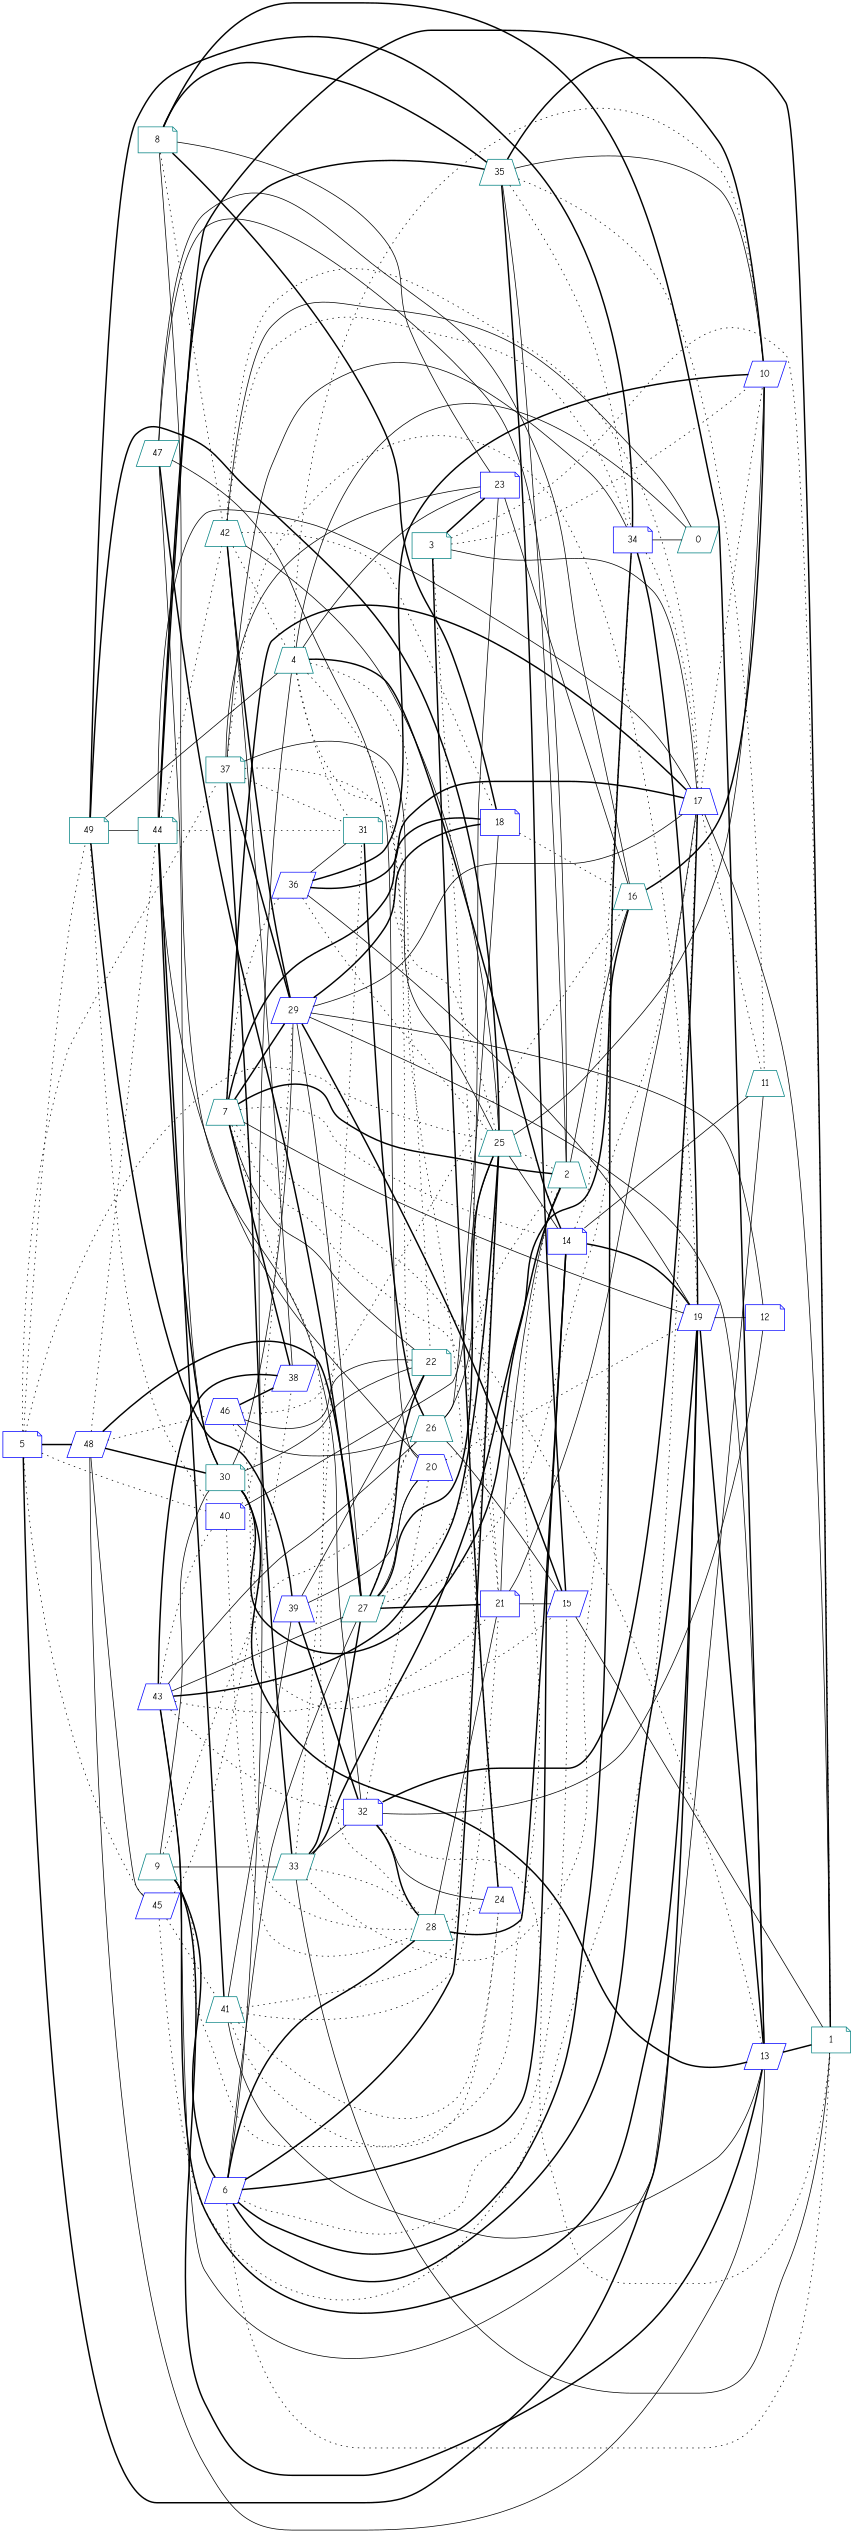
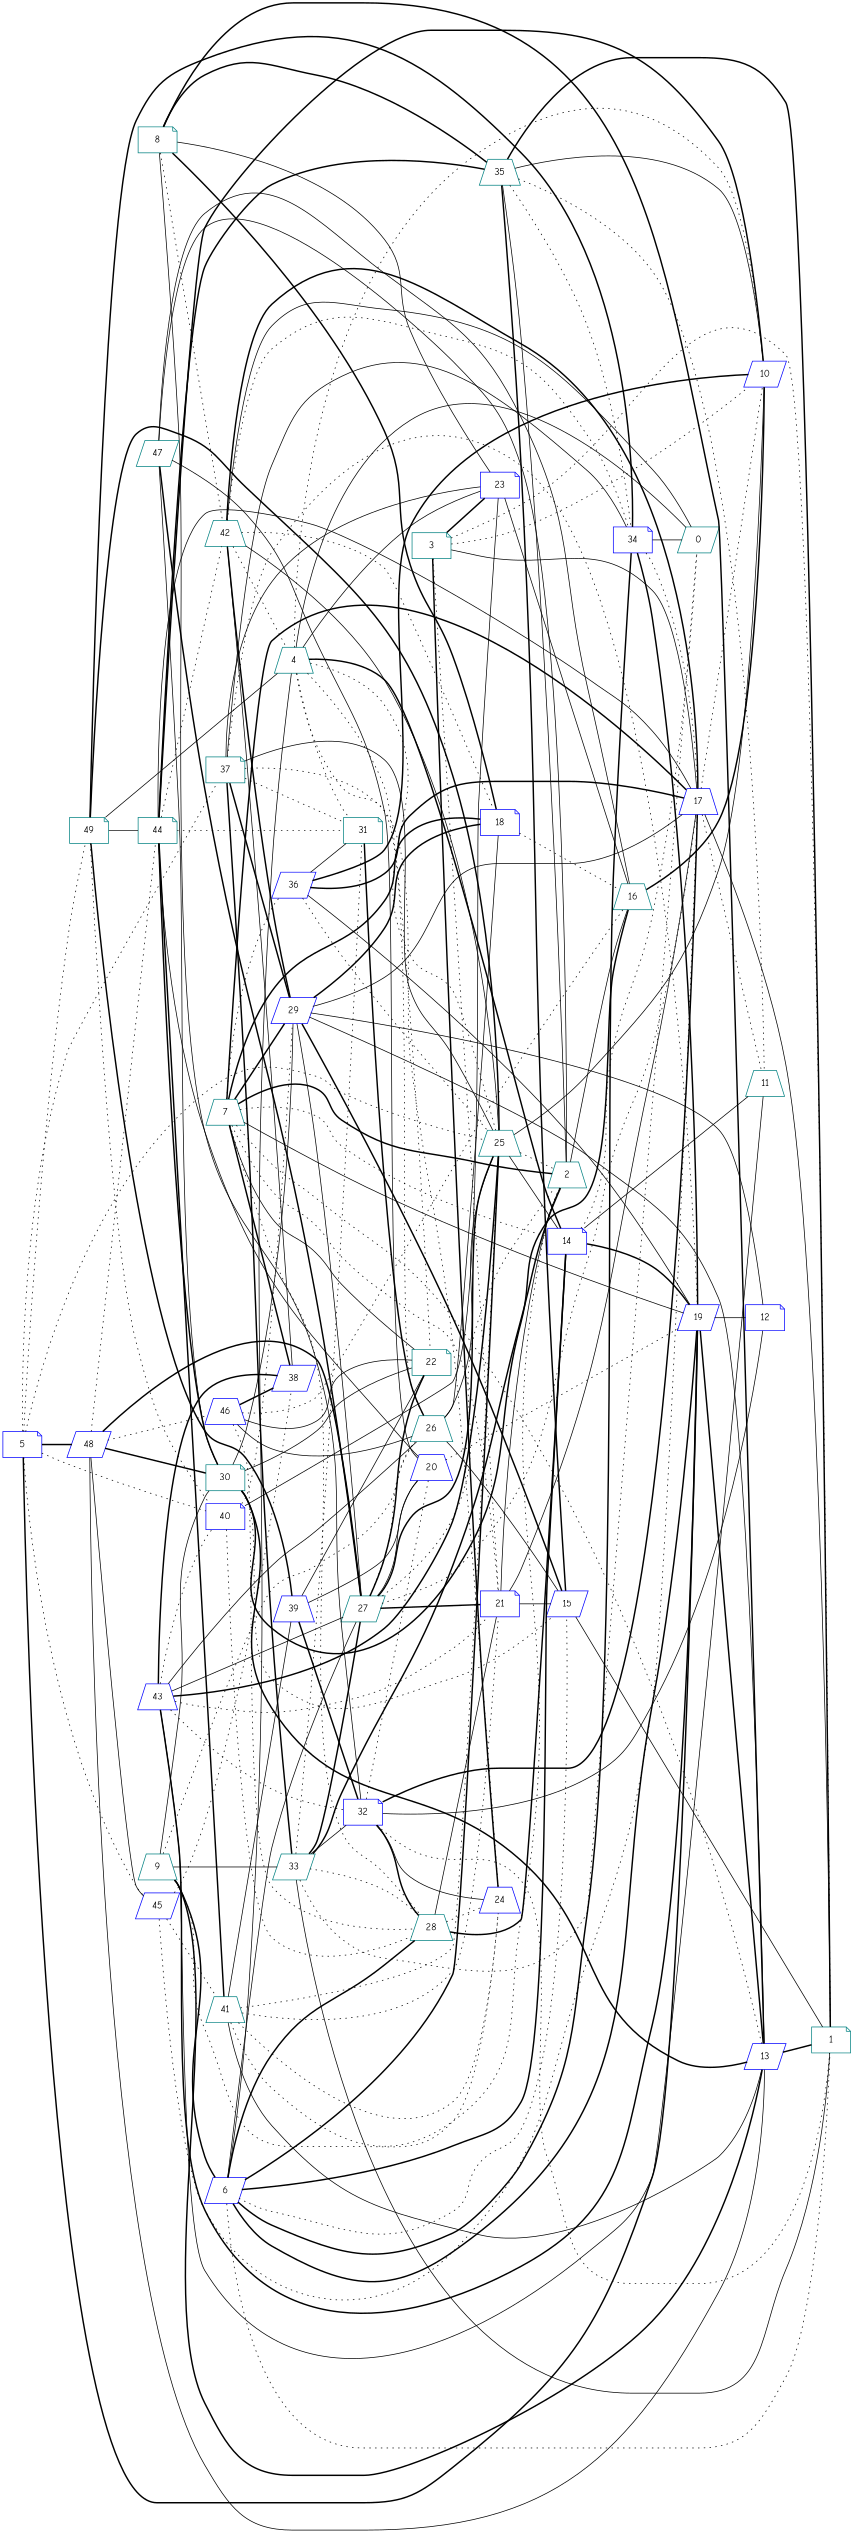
(499, 331) -> (499, 331)
(606, 960) -> (656, 895)
(603, 1459) -> (628, 1406)
